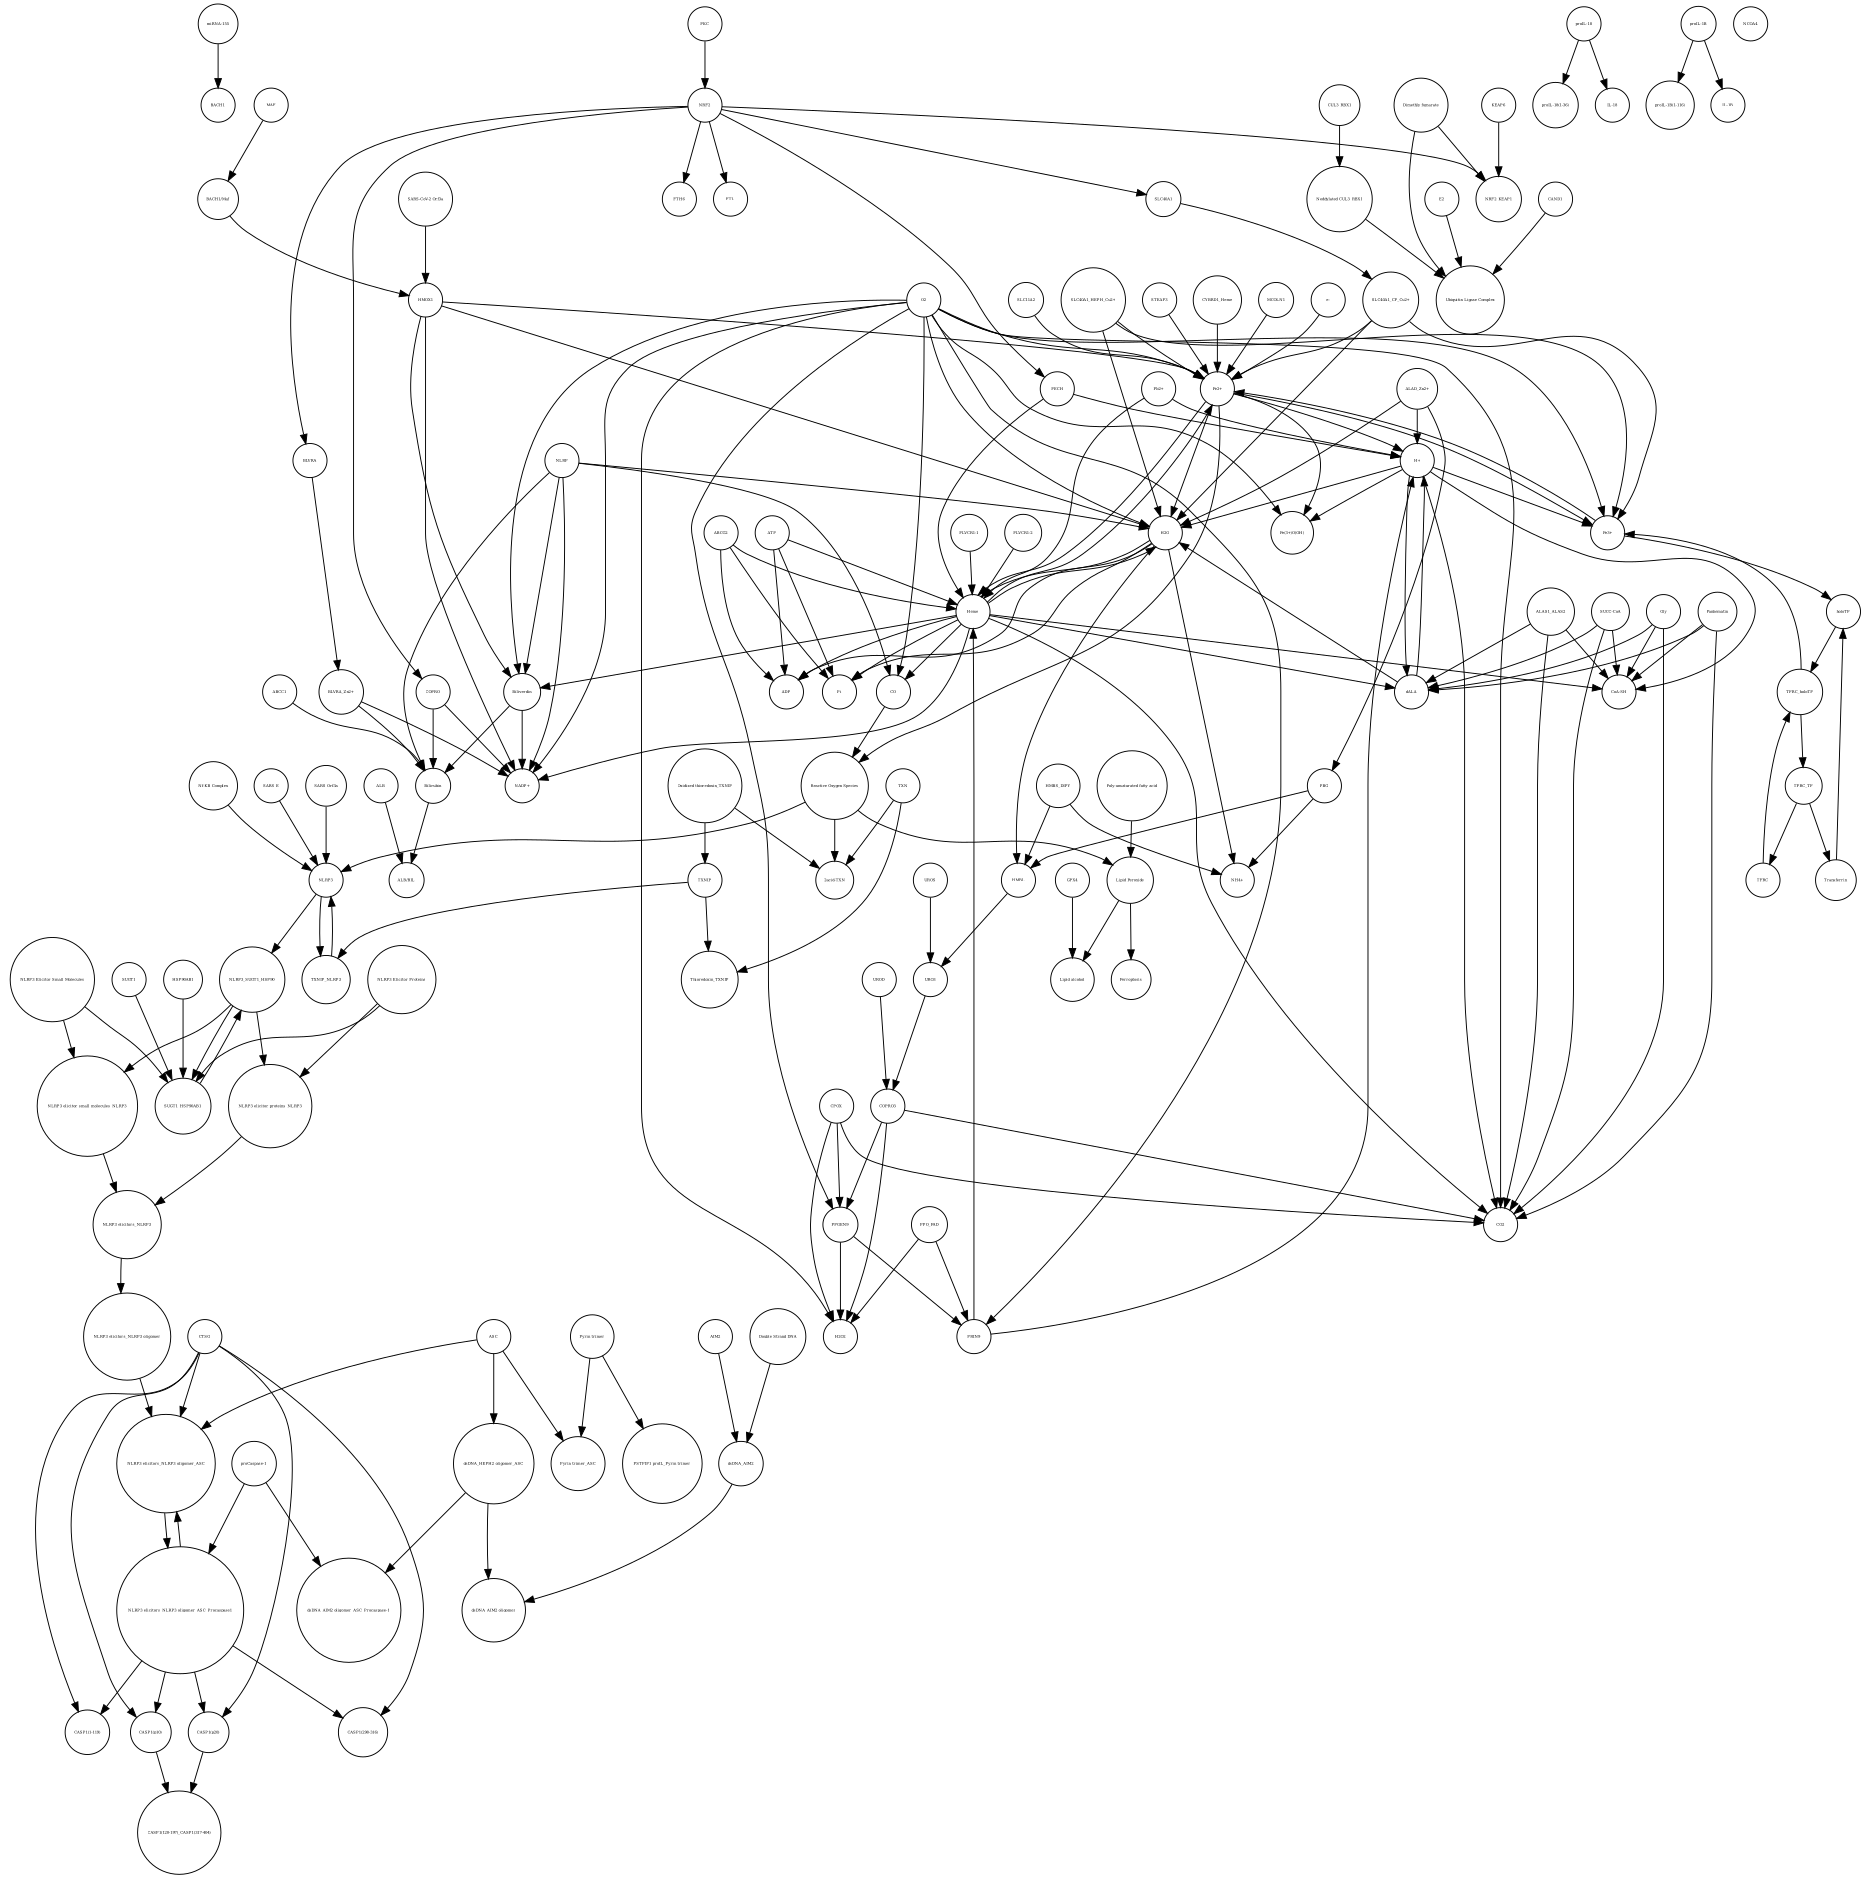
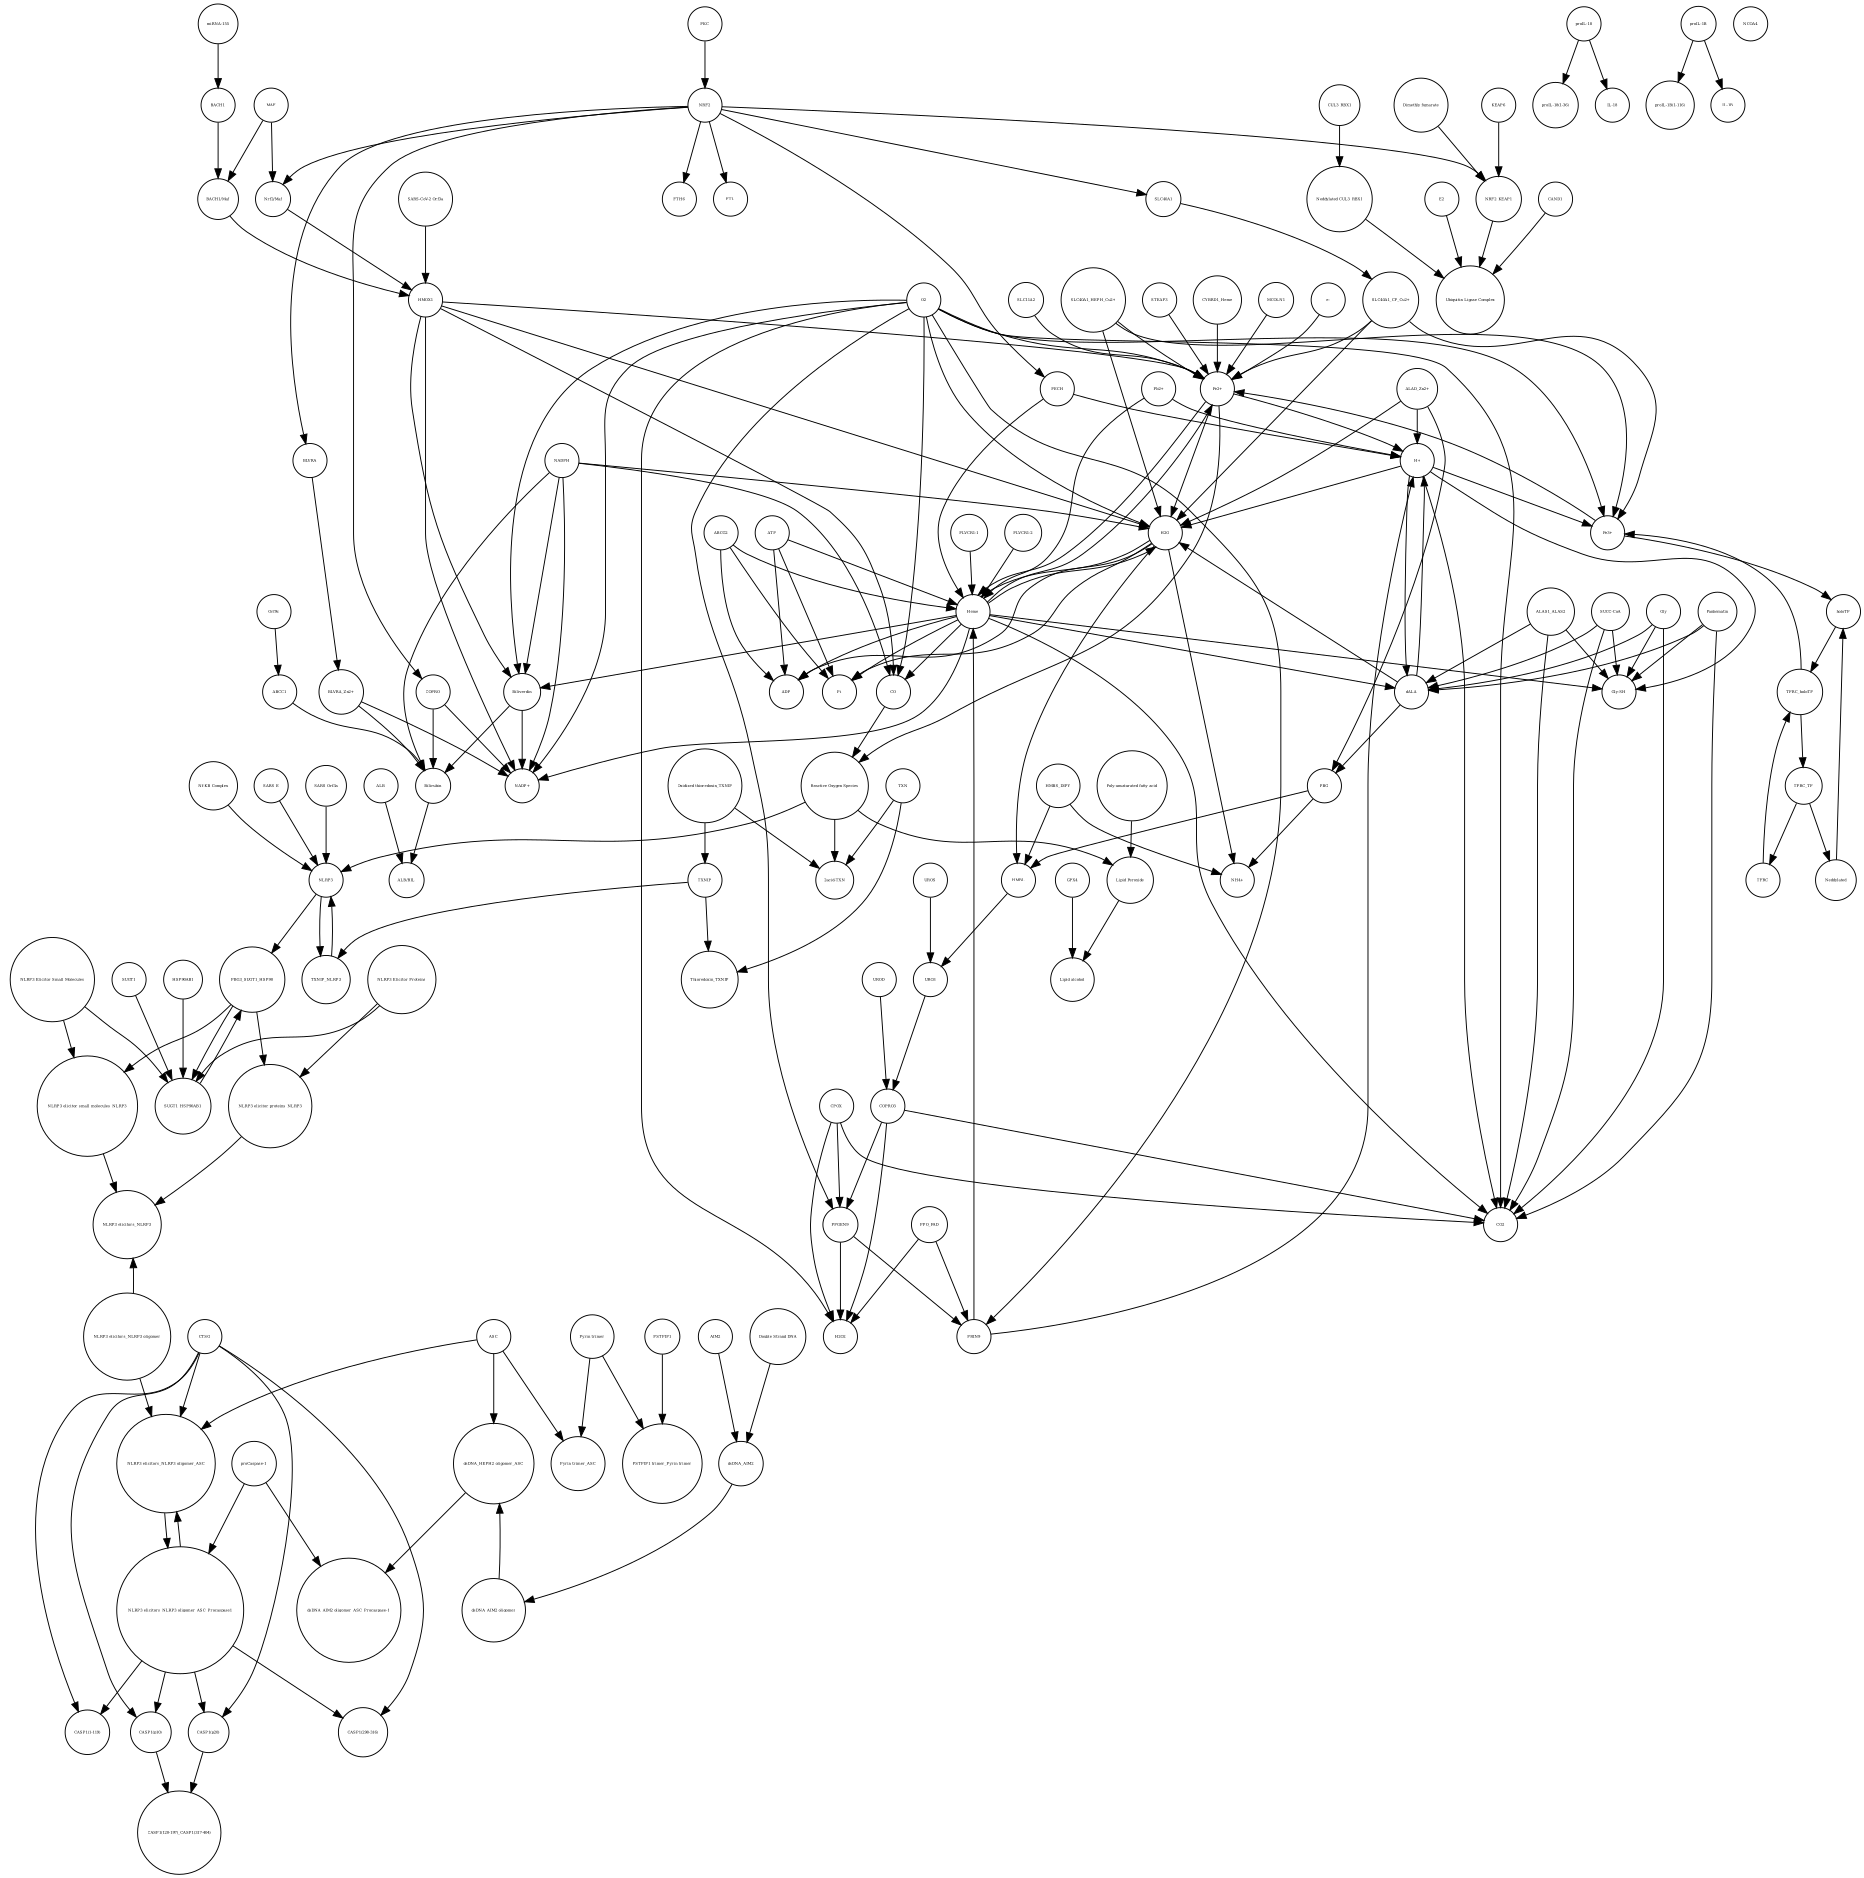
none -> (218, 146)
none -> (273, 199)
(1410, 204) -> (1488, 239)
none -> (712, 449)
(1451, 450) -> none
(562, 461) -> (562, 461)
(1292, 533) -> none
none -> (274, 612)
(1619, 692) -> (1619, 692)
none -> (1377, 729)
(1836, 880) -> (1836, 880)
(252, 980) -> (252, 980)
(1131, 980) -> none
(121, 1271) -> (134, 1280)
none -> (662, 1337)
(662, 1464) -> (662, 1464)
(487, 1536) -> (500, 1546)
